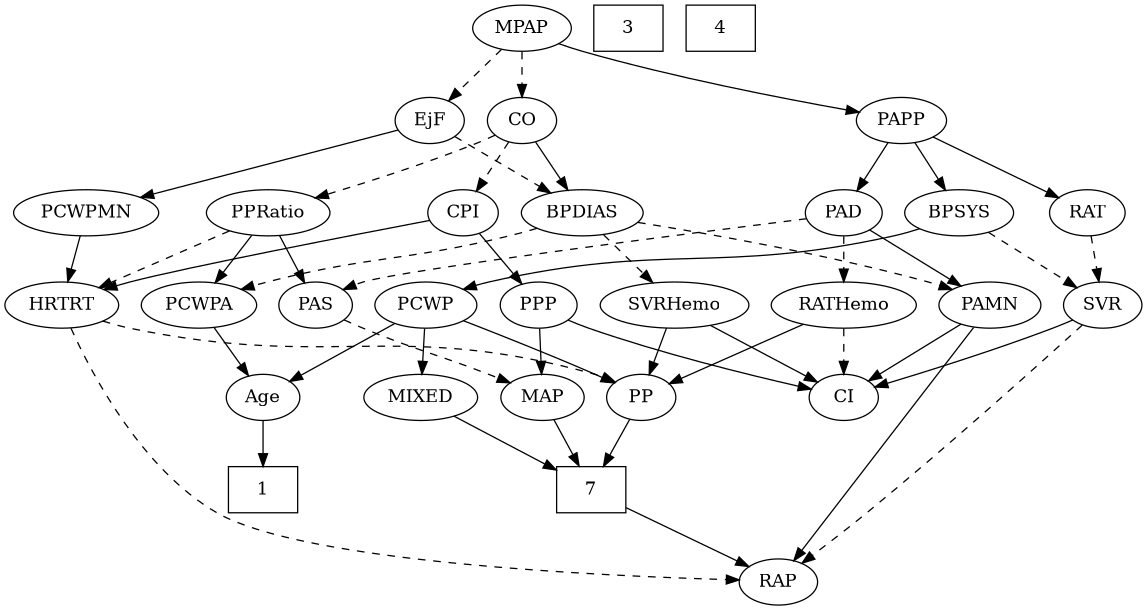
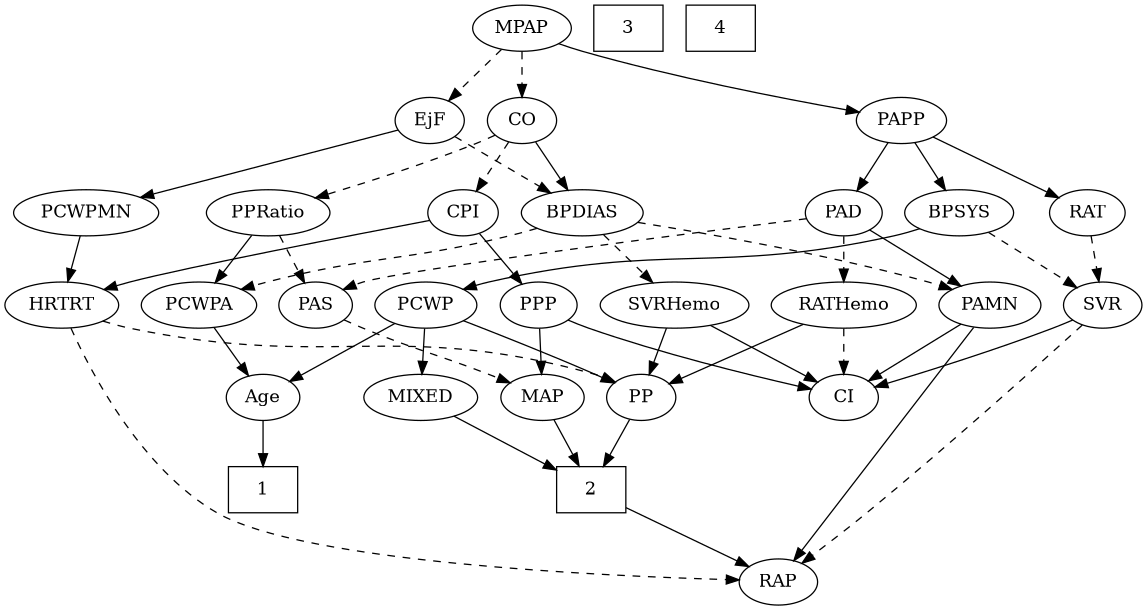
(290, 256) -> (290, 256)
(170, 257) -> none
(591, 490) -> (591, 490)
